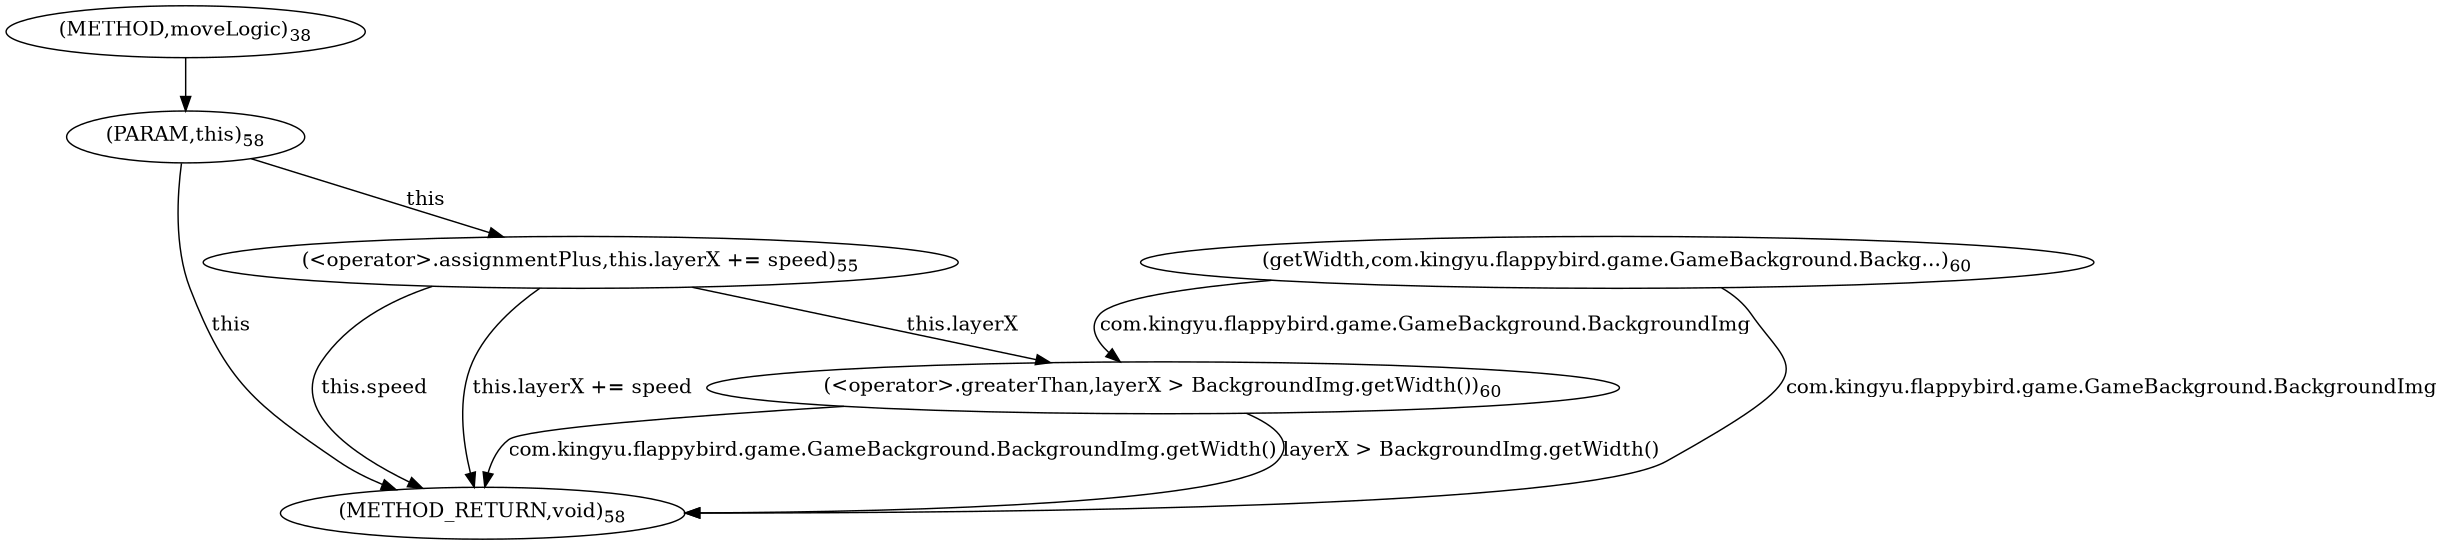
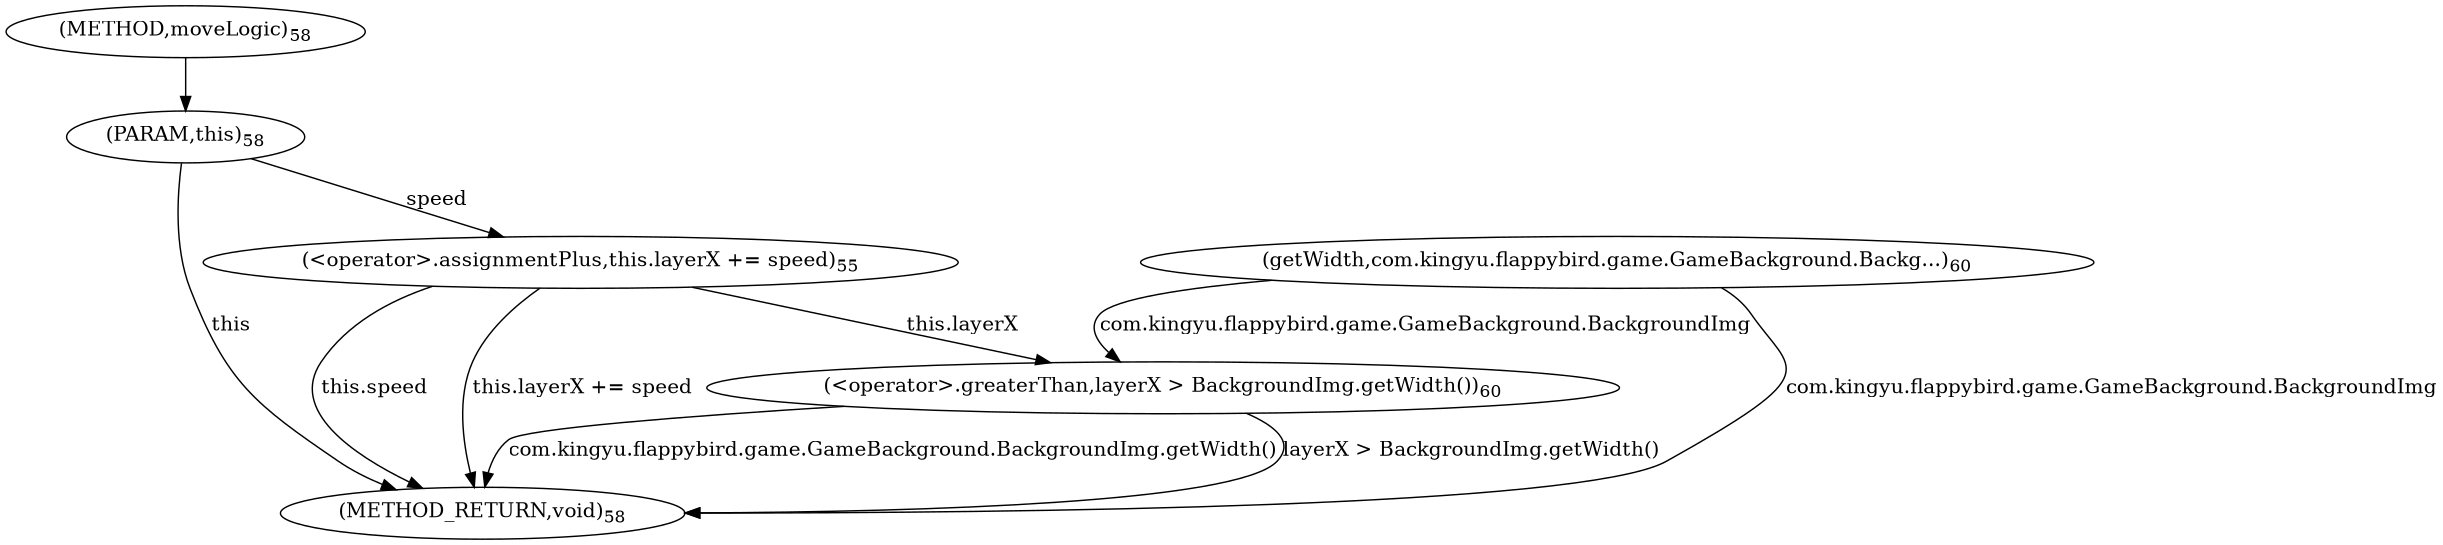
(301, 30) -> (301, 30)
(426, 200) -> (437, 200)
